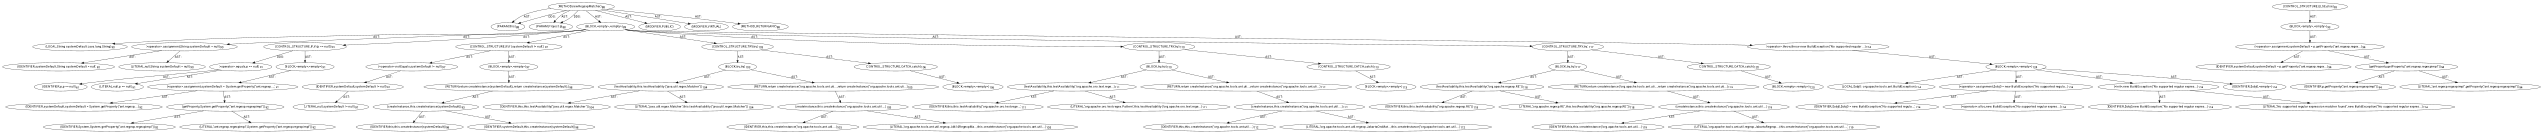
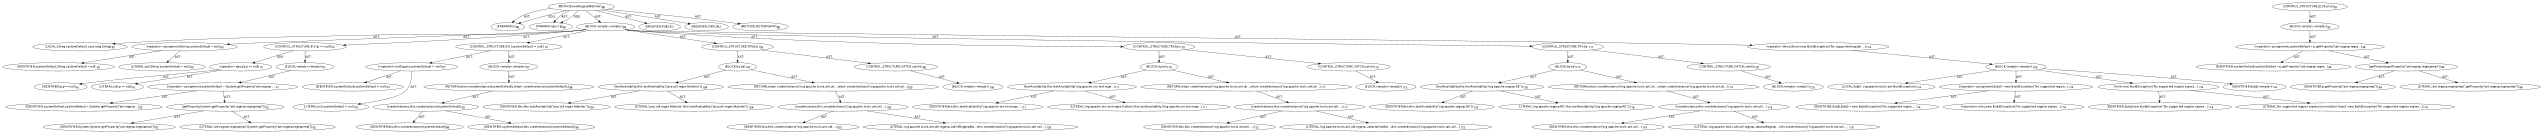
(343, 96) -> (394, 97)
